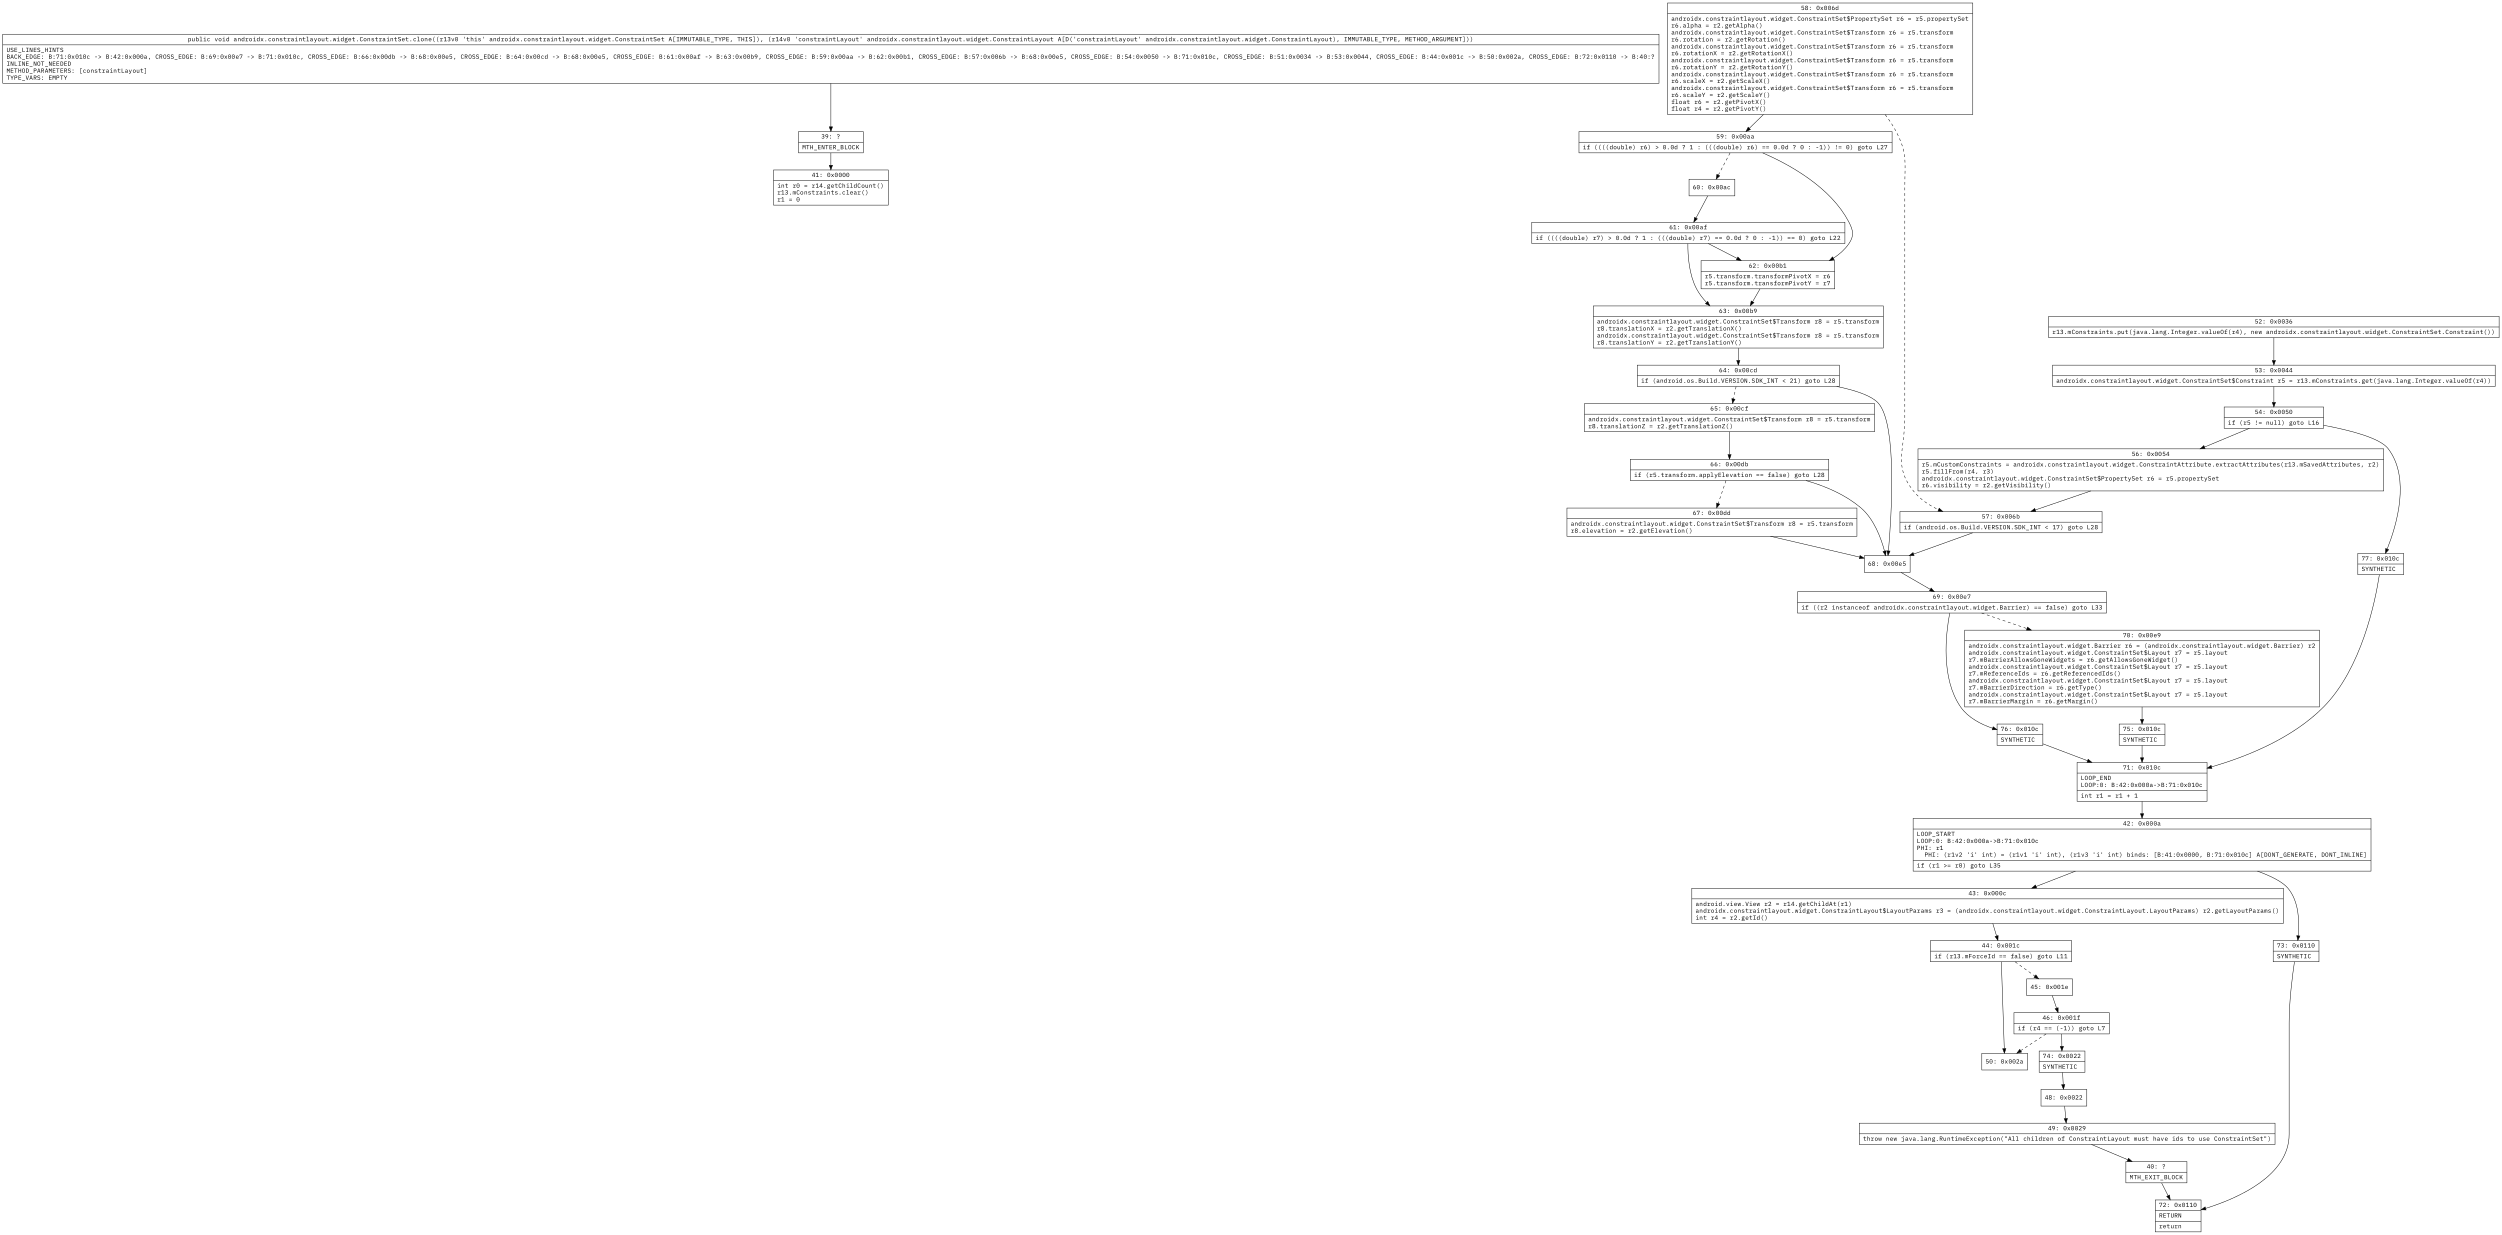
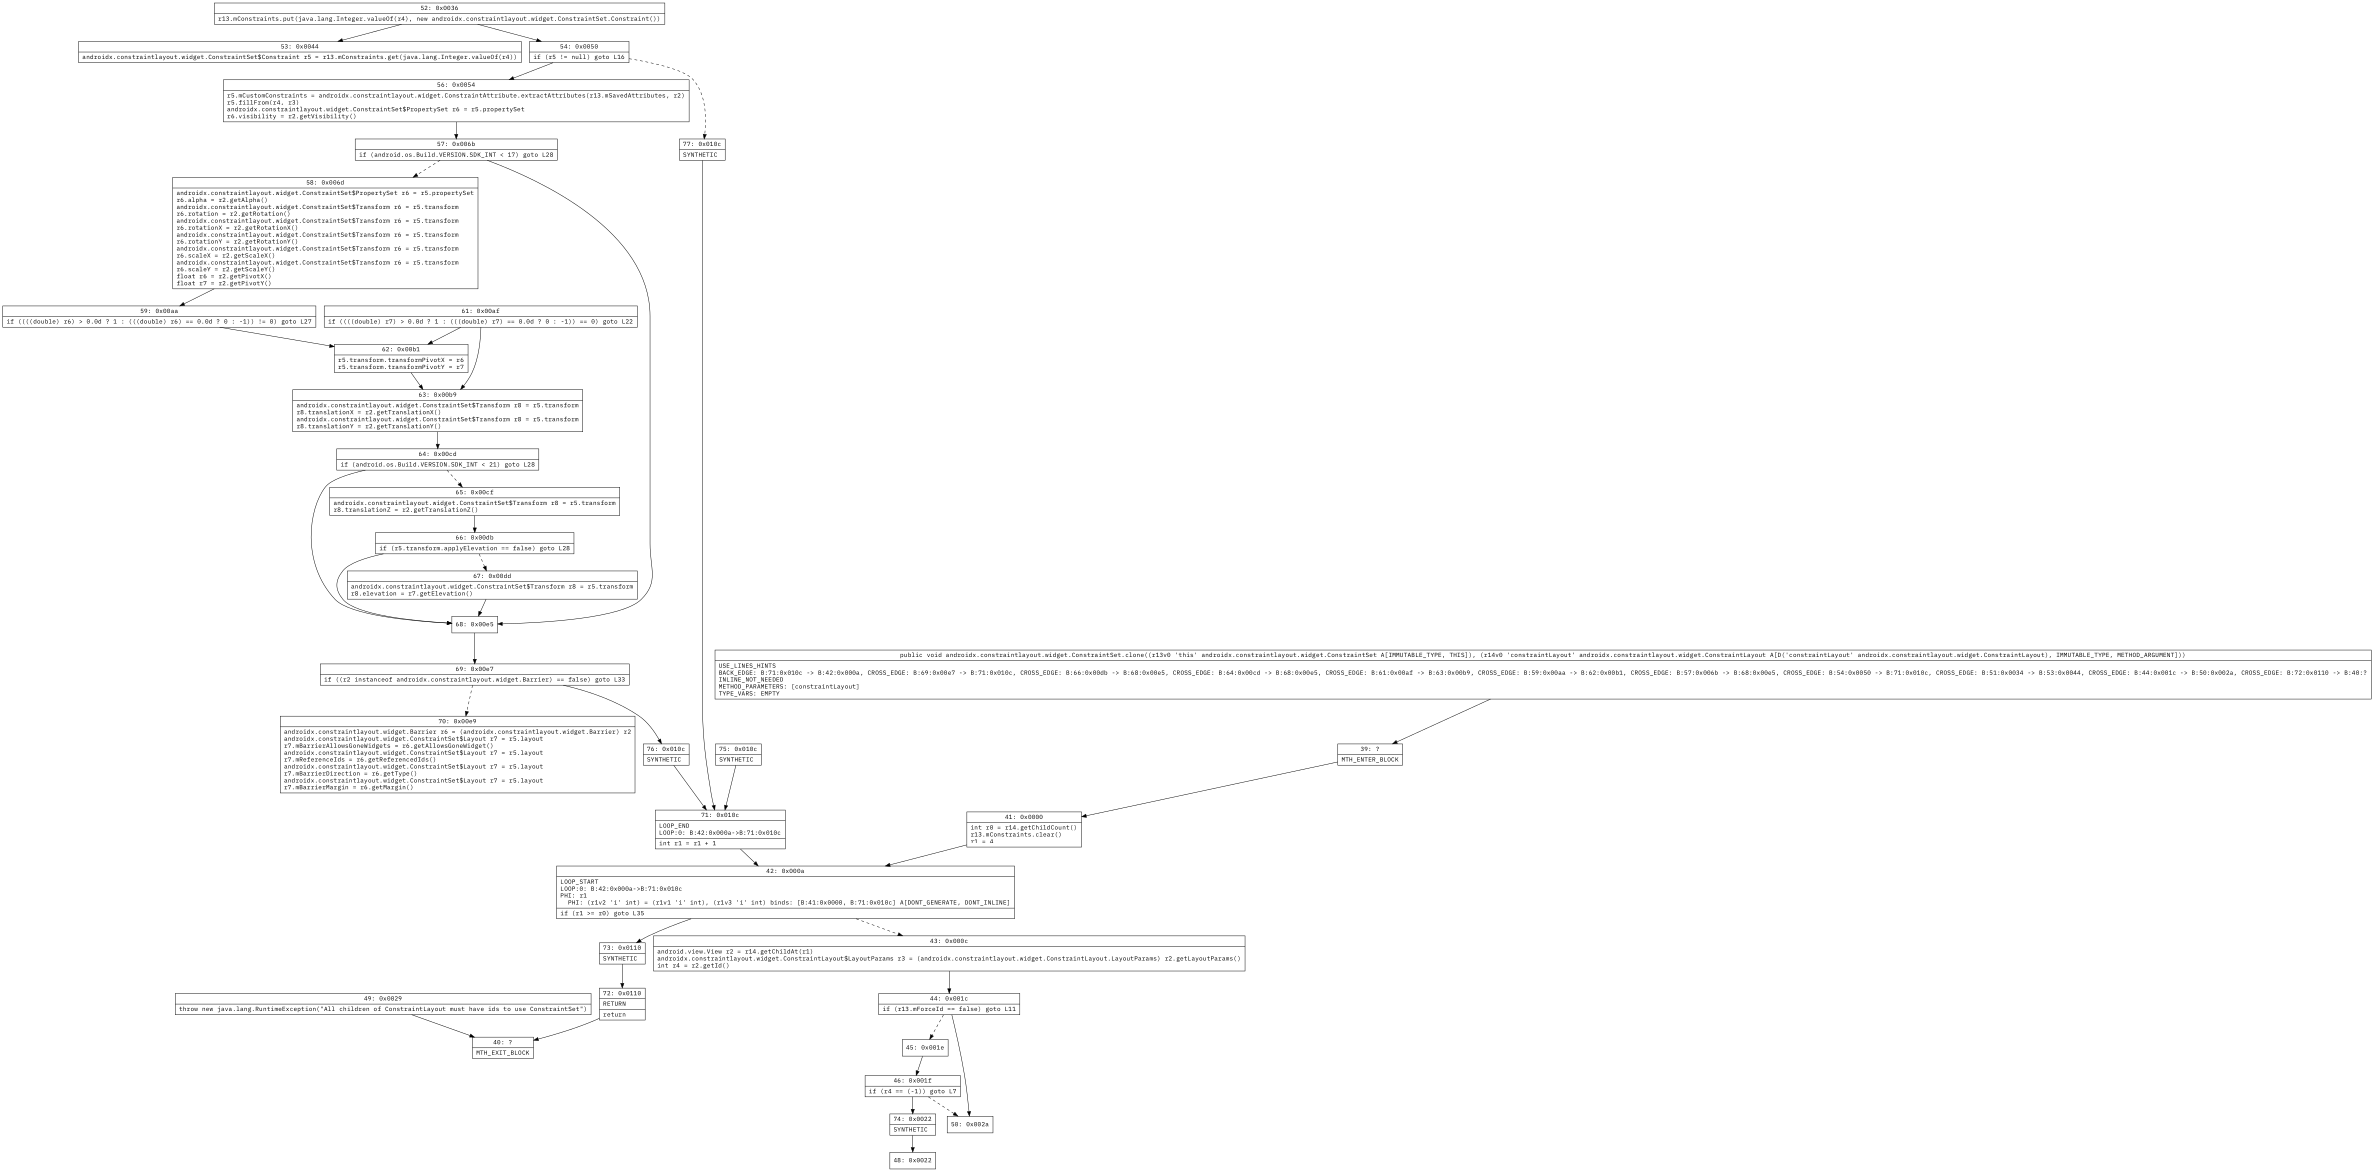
(1719, 109) -> (224, 283)
(1712, 188) -> none
(789, 200) -> (982, 842)
(1905, 318) -> (429, 168)
(2274, 394) -> (507, 32)
(2396, 464) -> (689, 76)
(1632, 531) -> (412, 594)
(2142, 713) -> none
none -> (928, 855)
(2056, 879) -> (877, 927)
(2065, 1112) -> none
(2165, 1189) -> (569, 1030)
